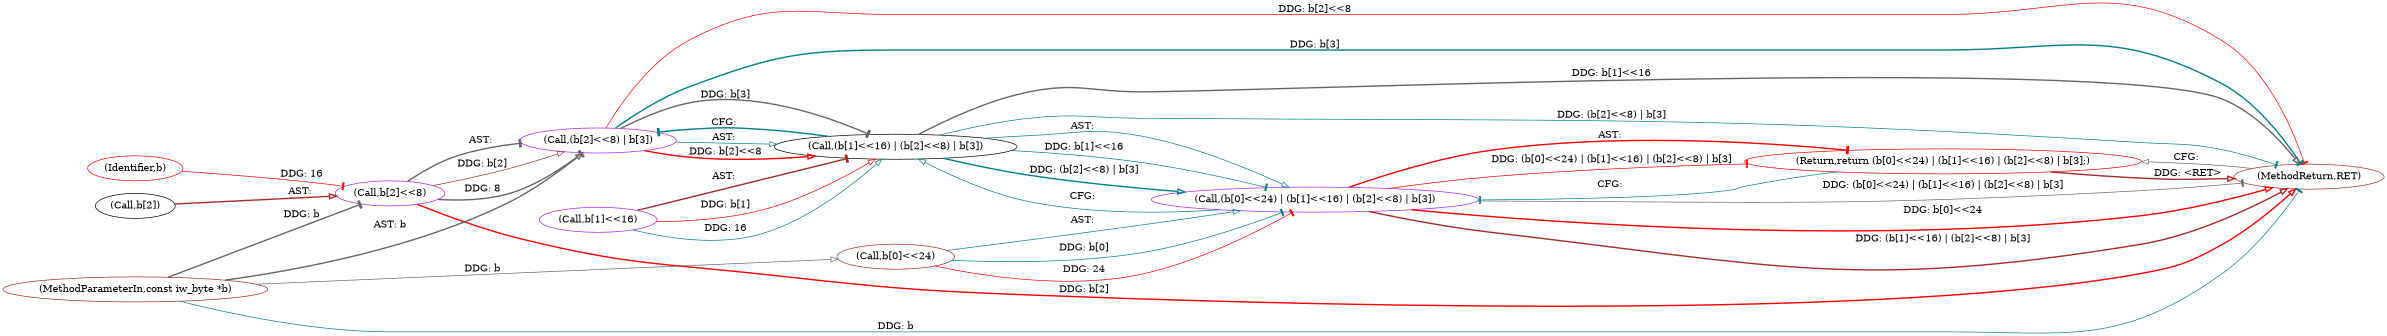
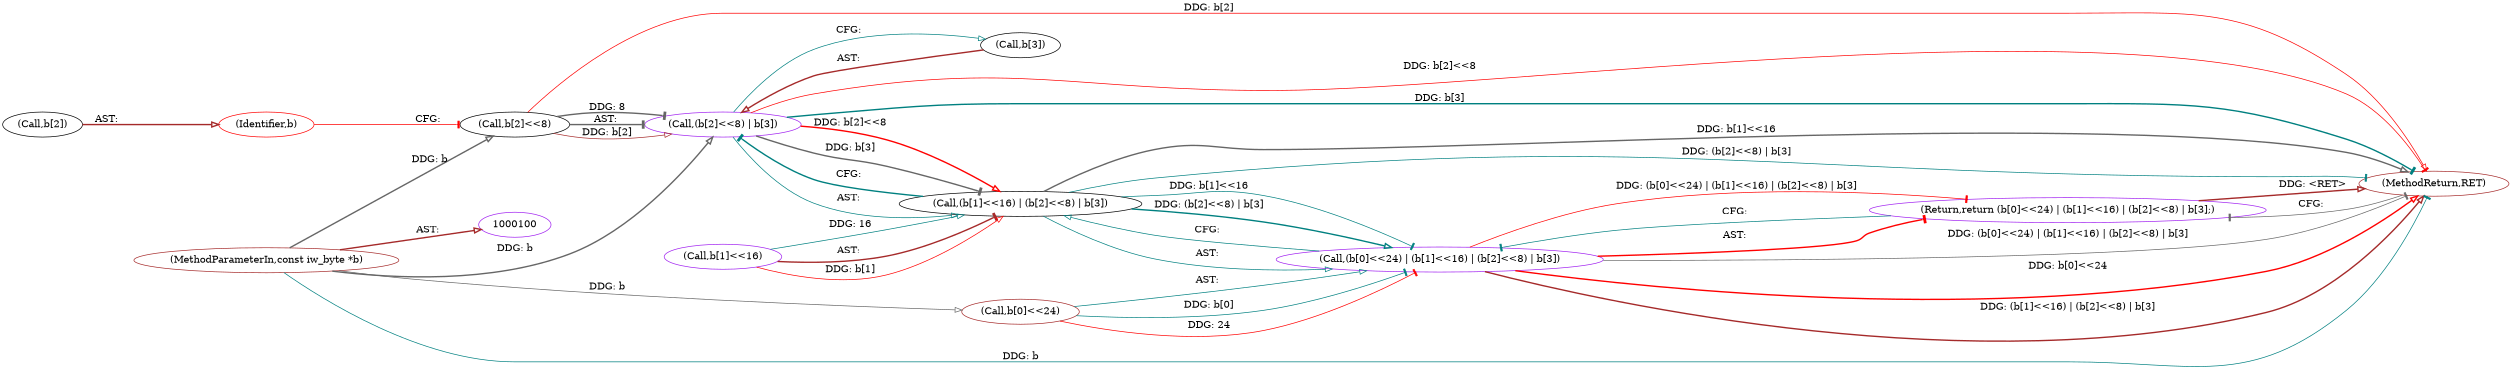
none -> (1021, 45)
(1943, 161) -> (2068, 210)
(2200, 164) -> (2318, 213)
(302, 174) -> (430, 119)
(390, 193) -> (515, 125)
(252, 200) -> (147, 125)
(390, 225) -> (515, 249)
none -> (515, 225)
(263, 241) -> (388, 194)
(1361, 304) -> (1489, 13)
